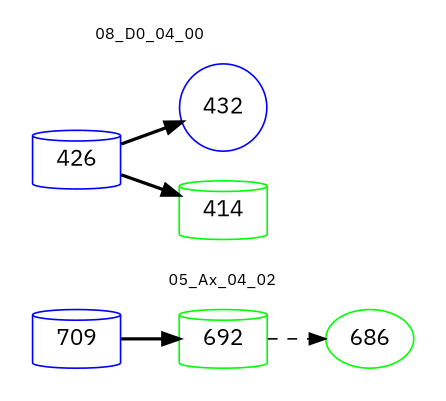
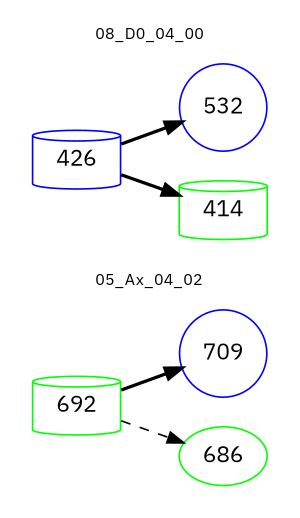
(223, 108) -> (223, 108)
(77, 339) -> (223, 354)
(142, 339) -> (144, 382)
